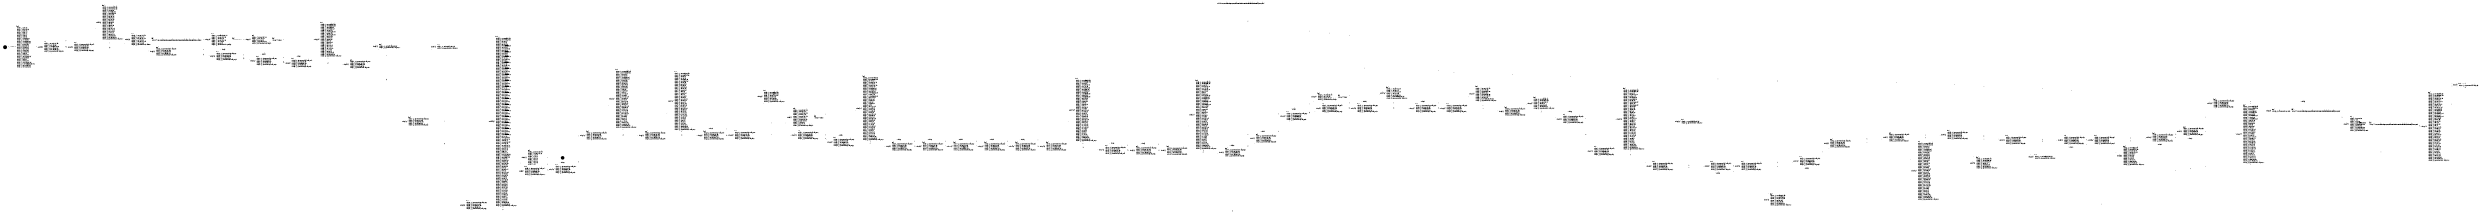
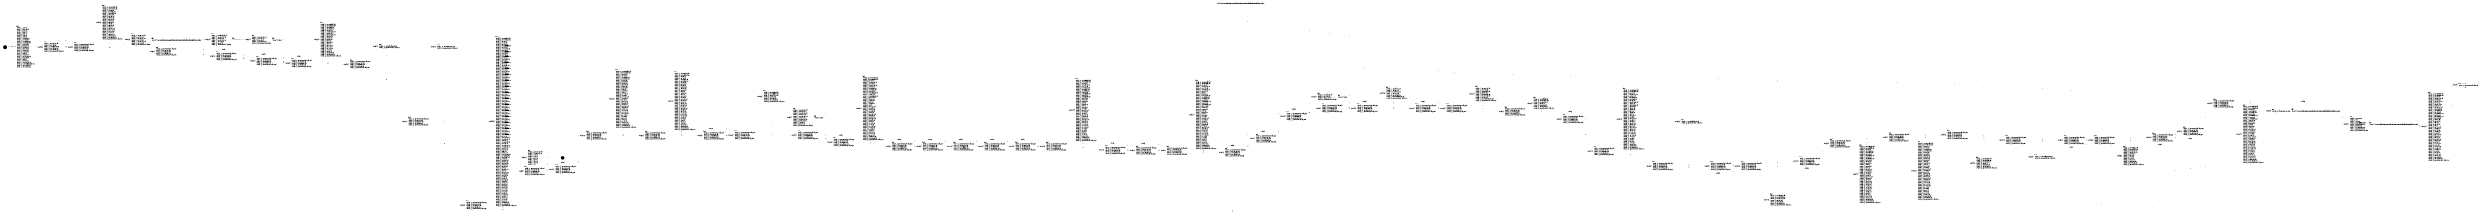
none -> (1867, 174)
